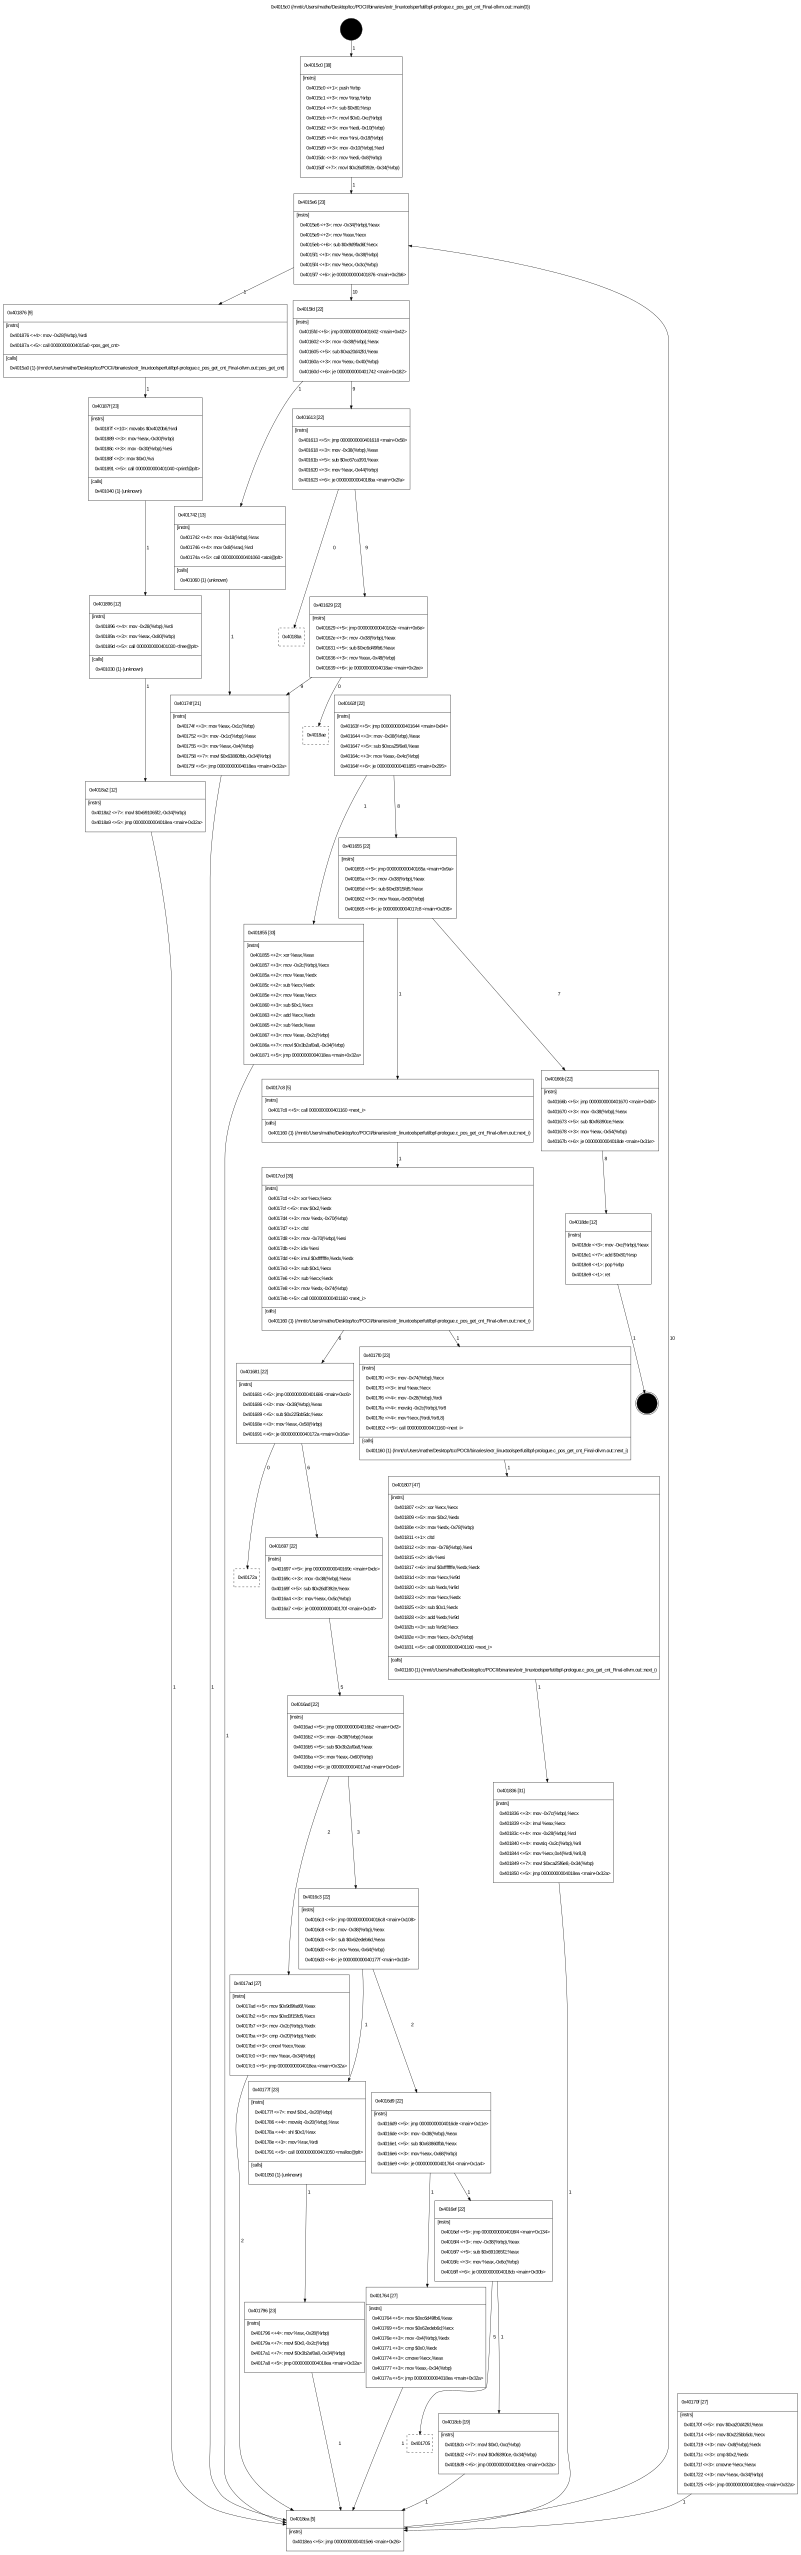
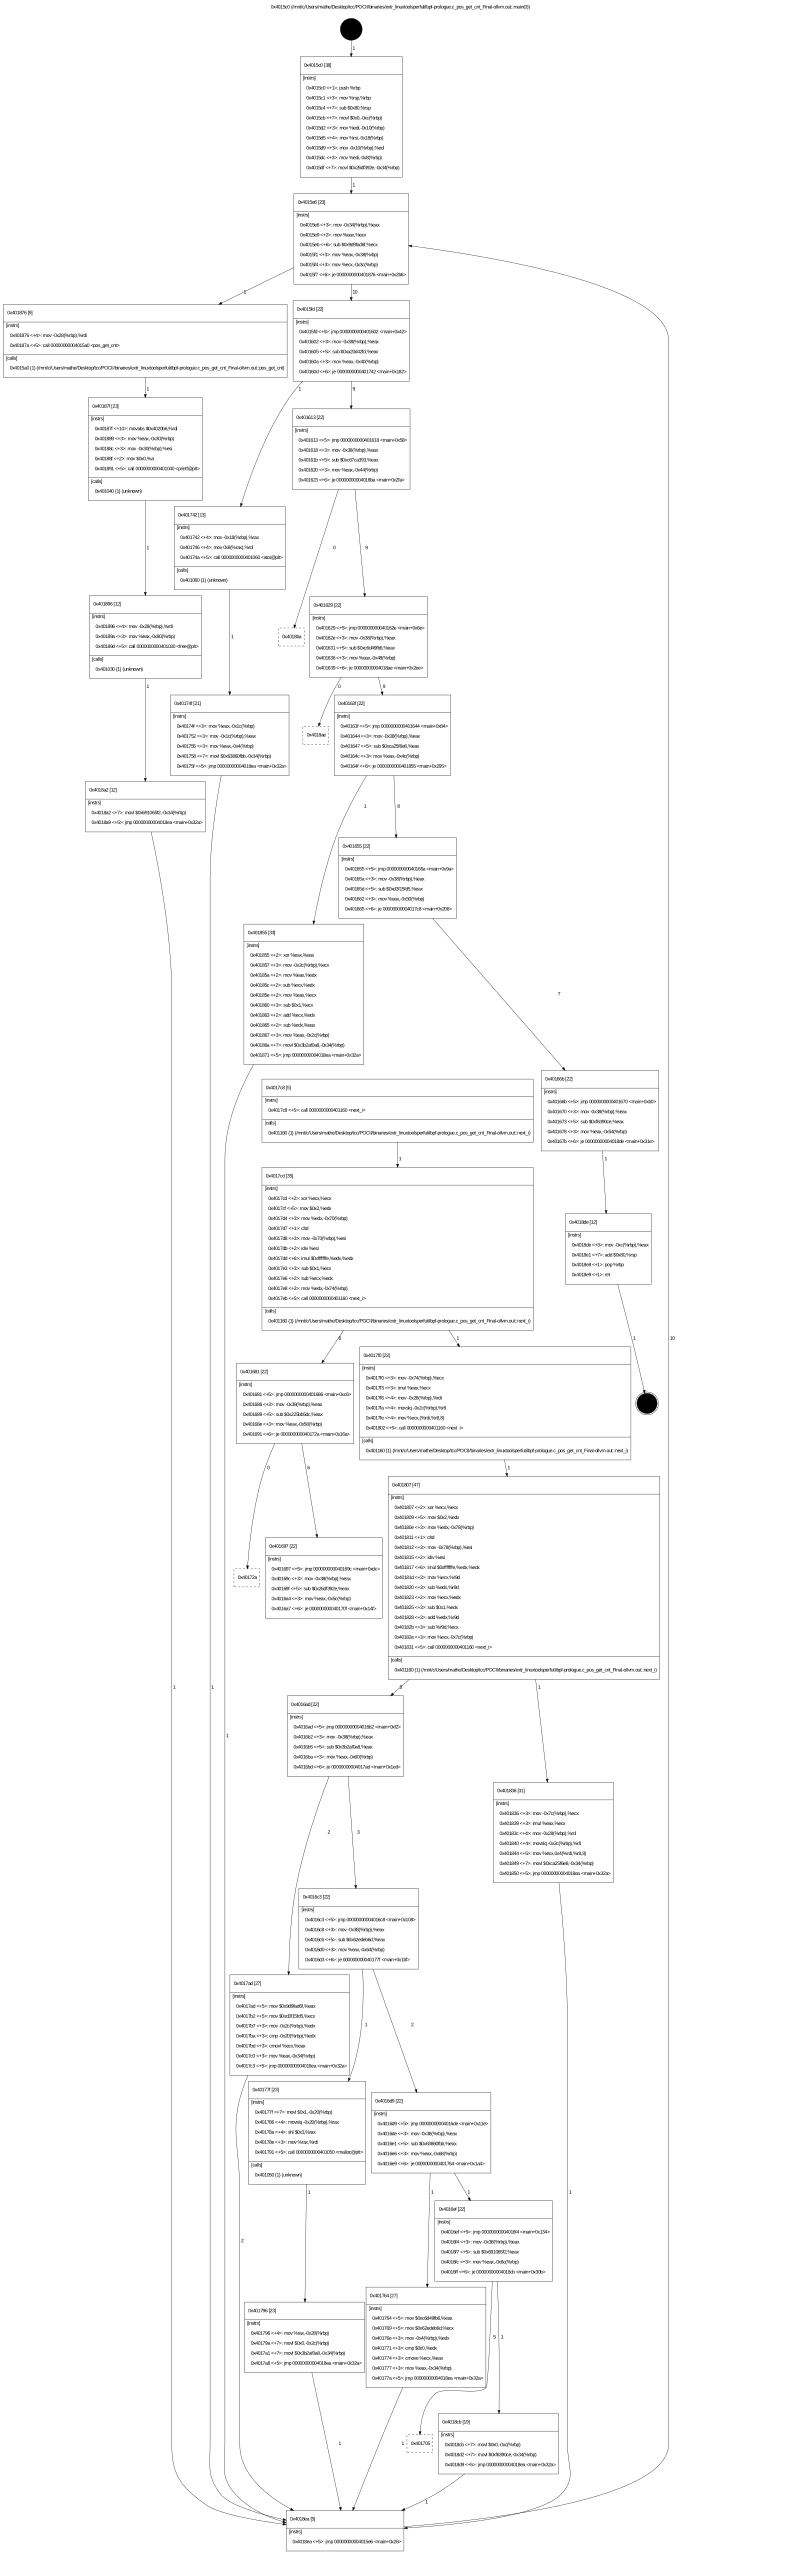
(300, 685) -> (380, 685)
(398, 997) -> none
(605, 1159) -> (605, 1159)
(334, 1655) -> (401, 1687)
(738, 2444) -> none
